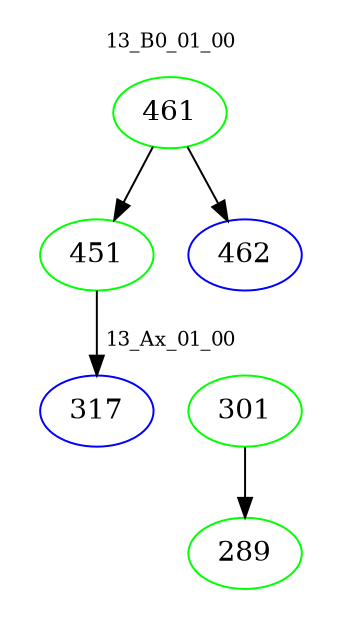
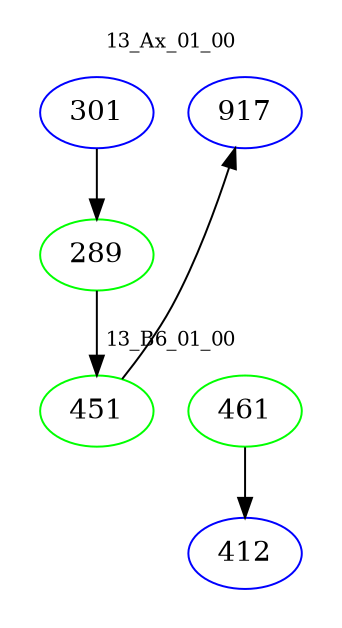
(171, 42) -> (171, 341)
(138, 175) -> (97, 334)
(245, 255) -> (245, 553)
(97, 411) -> (245, 113)
(245, 411) -> (97, 113)
